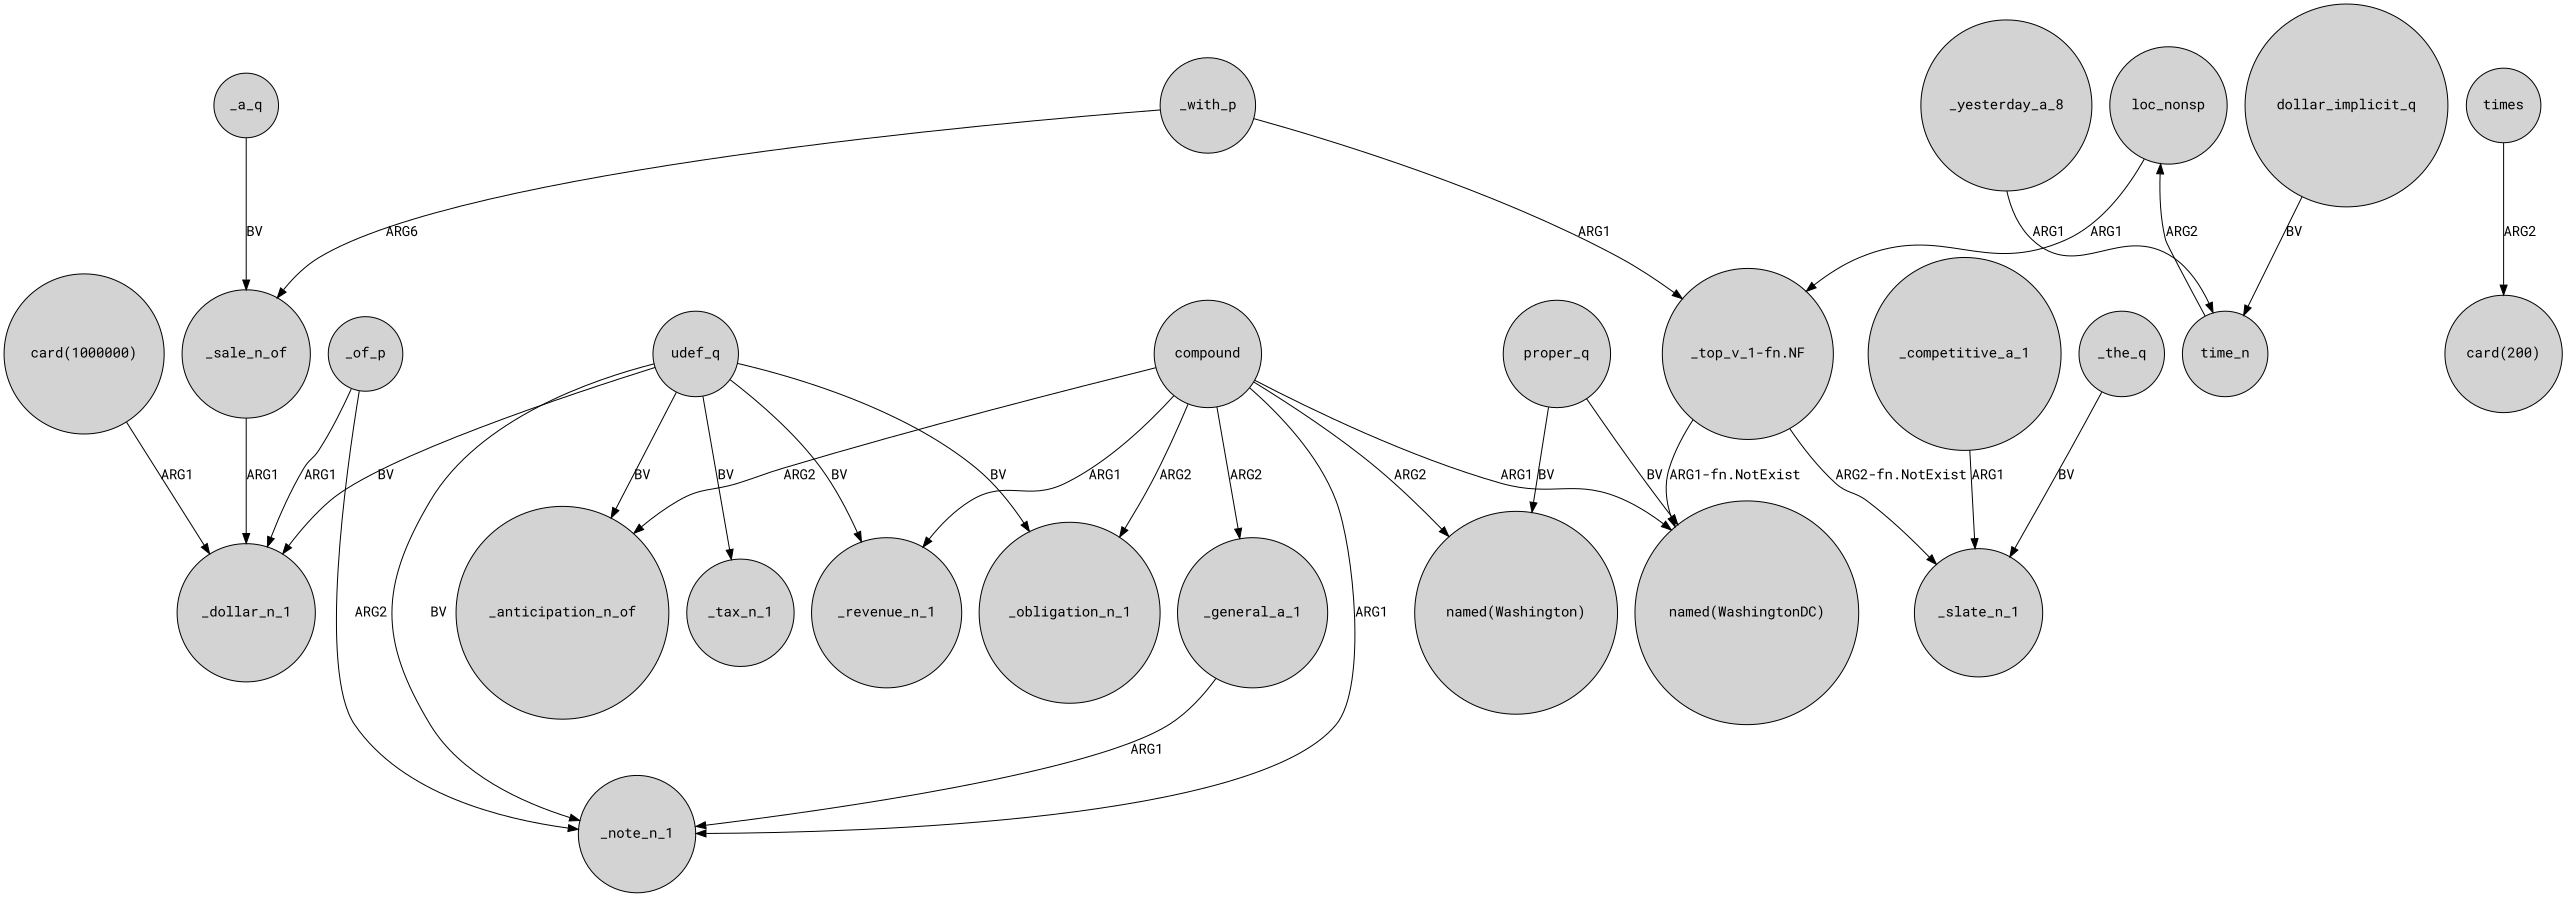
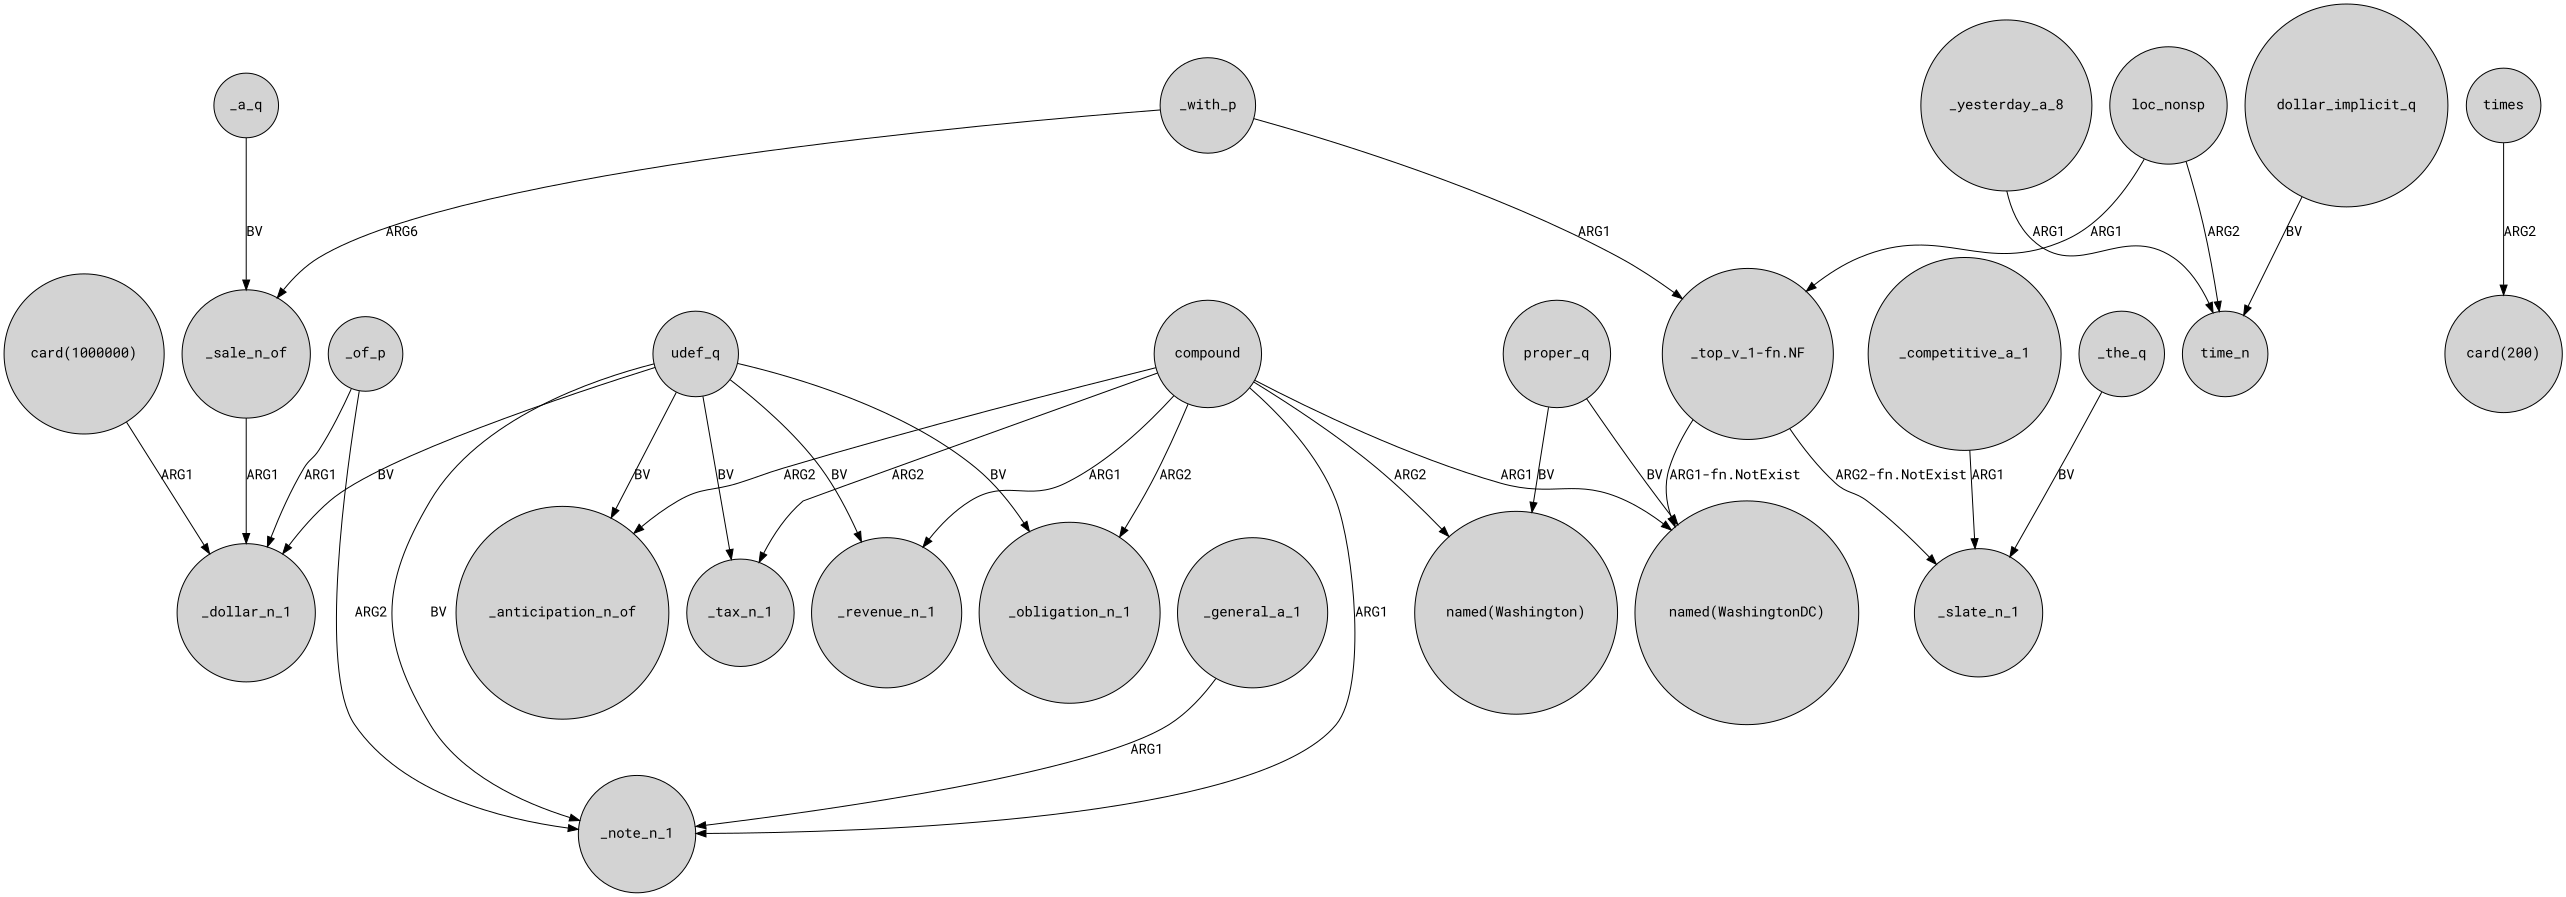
(2170, 249) -> (2205, 231)
(1227, 468) -> (960, 444)
